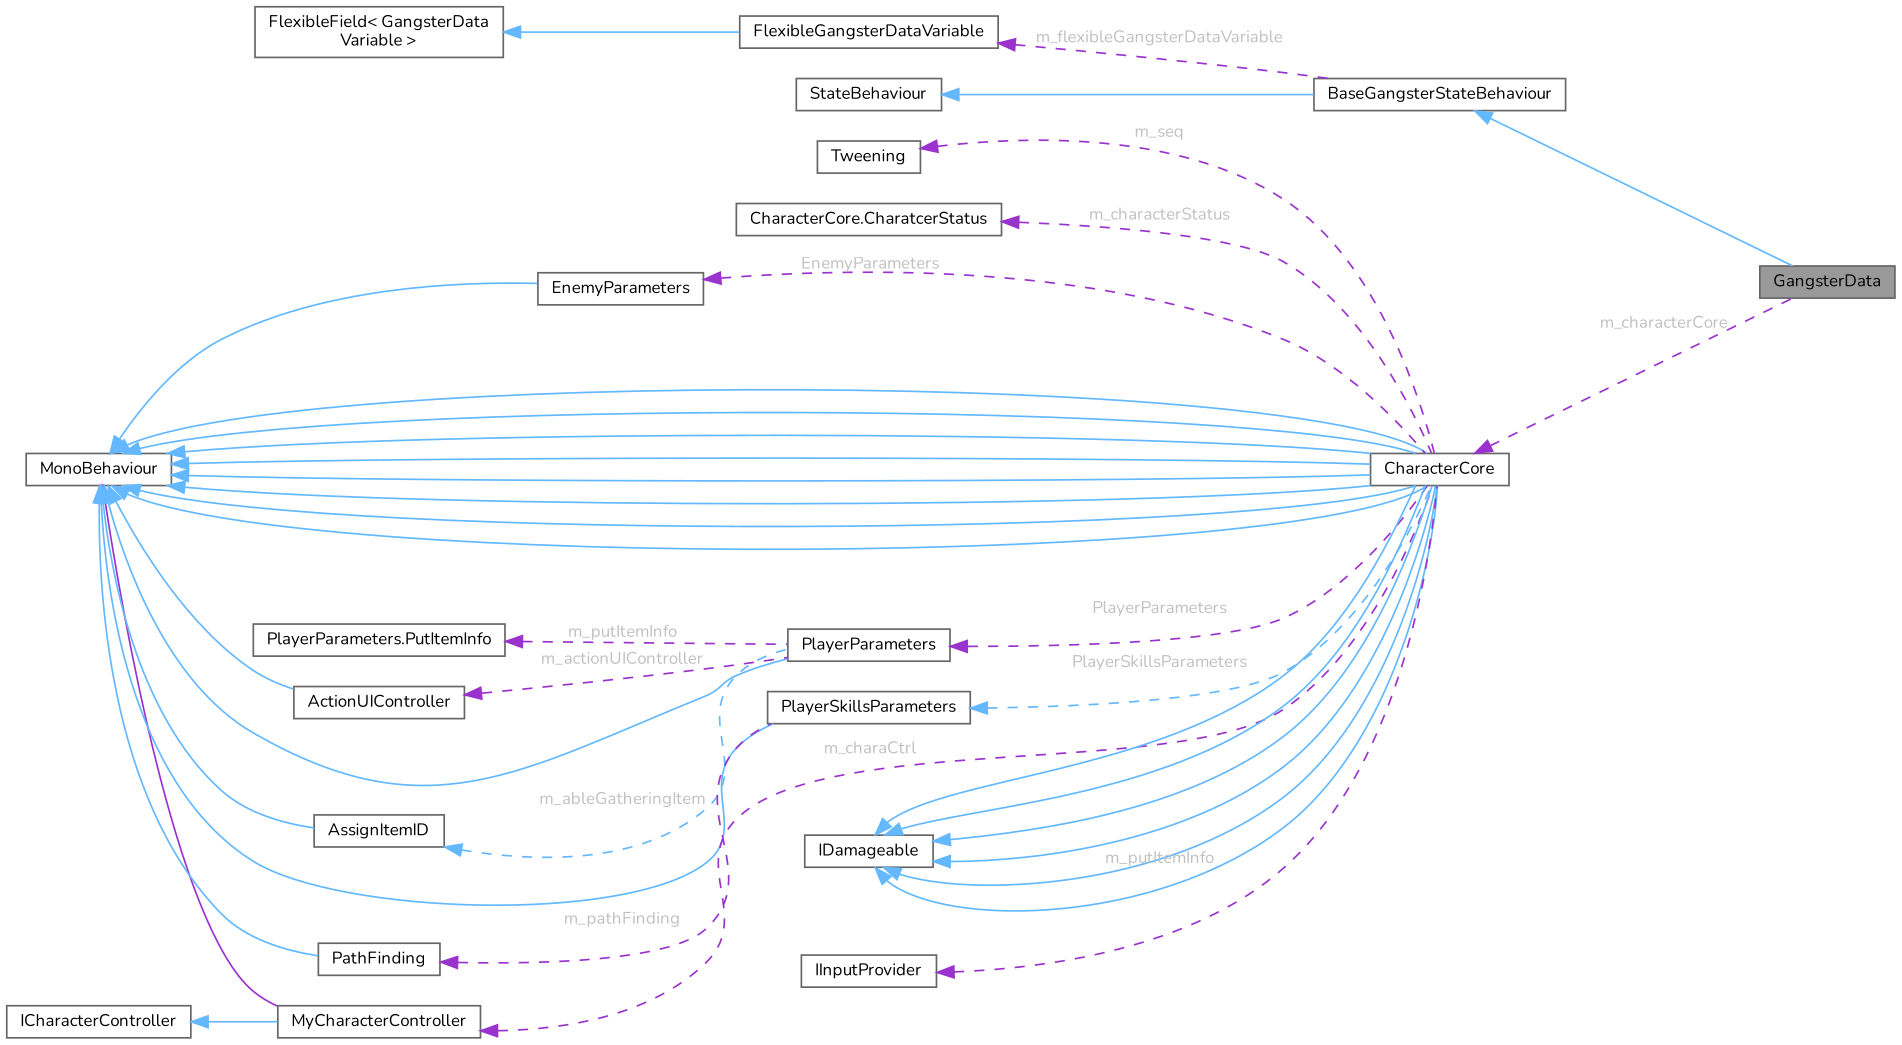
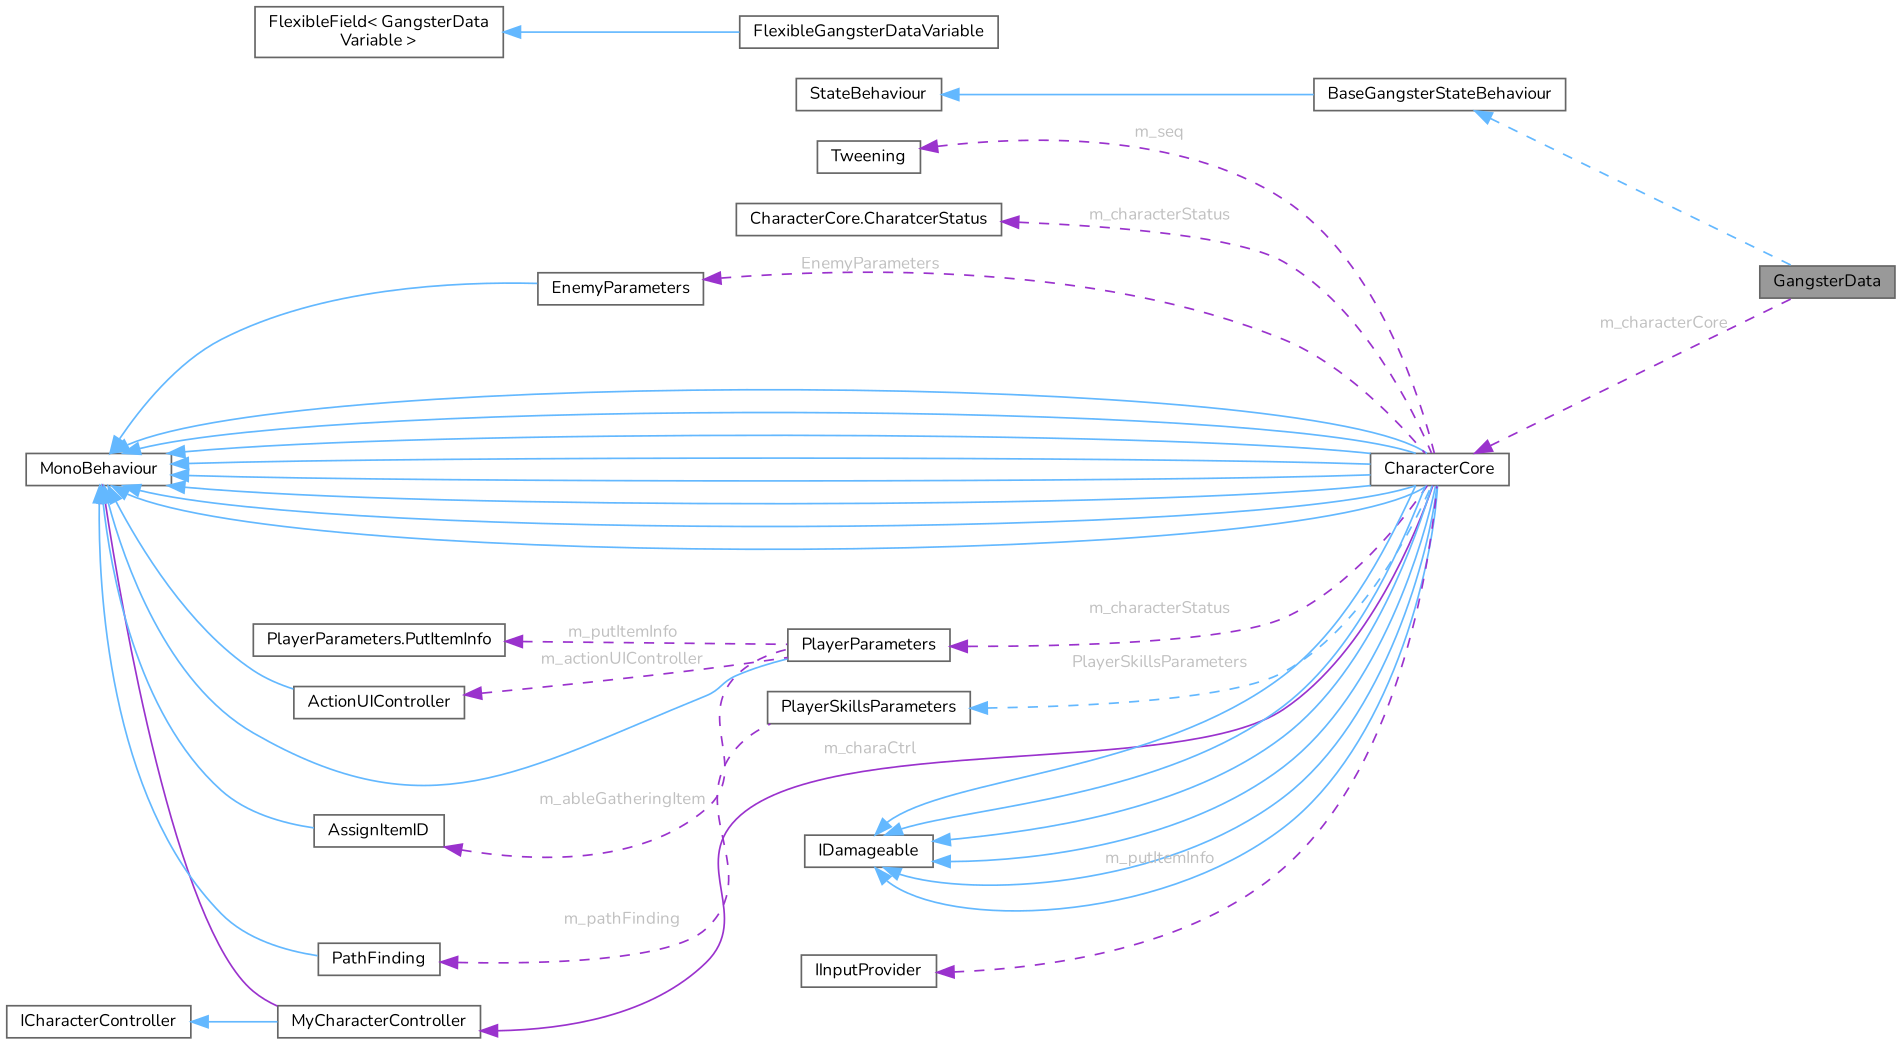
(1172, 60) -> none
(1641, 192) -> (1641, 192)
(1158, 609) -> (1158, 609)
(955, 761) -> (955, 761)
(684, 824) -> (684, 824)
(364, 895) -> none
